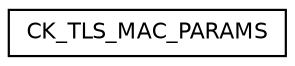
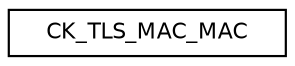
(147, 33) -> (147, 33)
